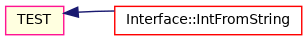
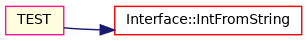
(96, 11) -> (82, 29)
